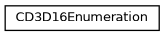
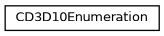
(82, 18) -> (82, 18)
